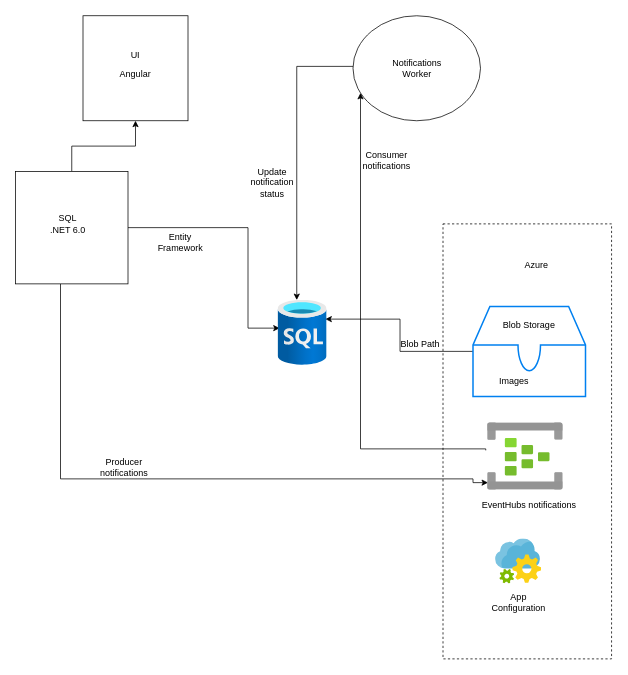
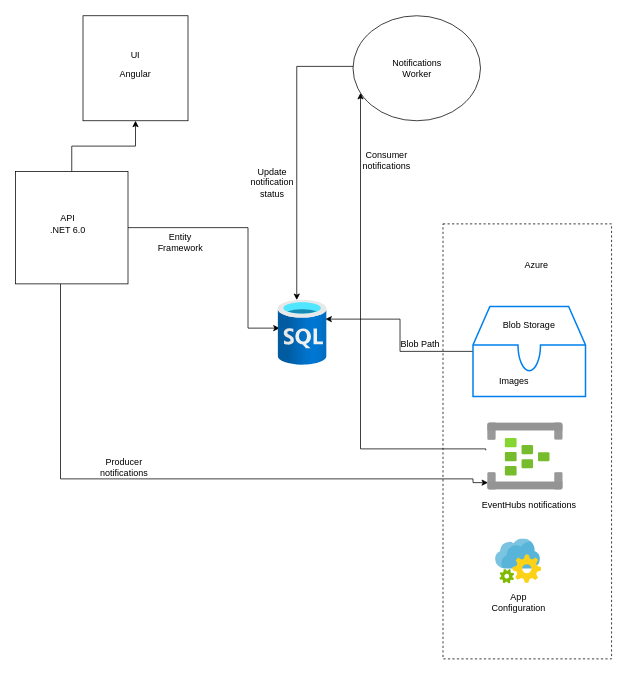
(68, 224) -> (68, 224)
